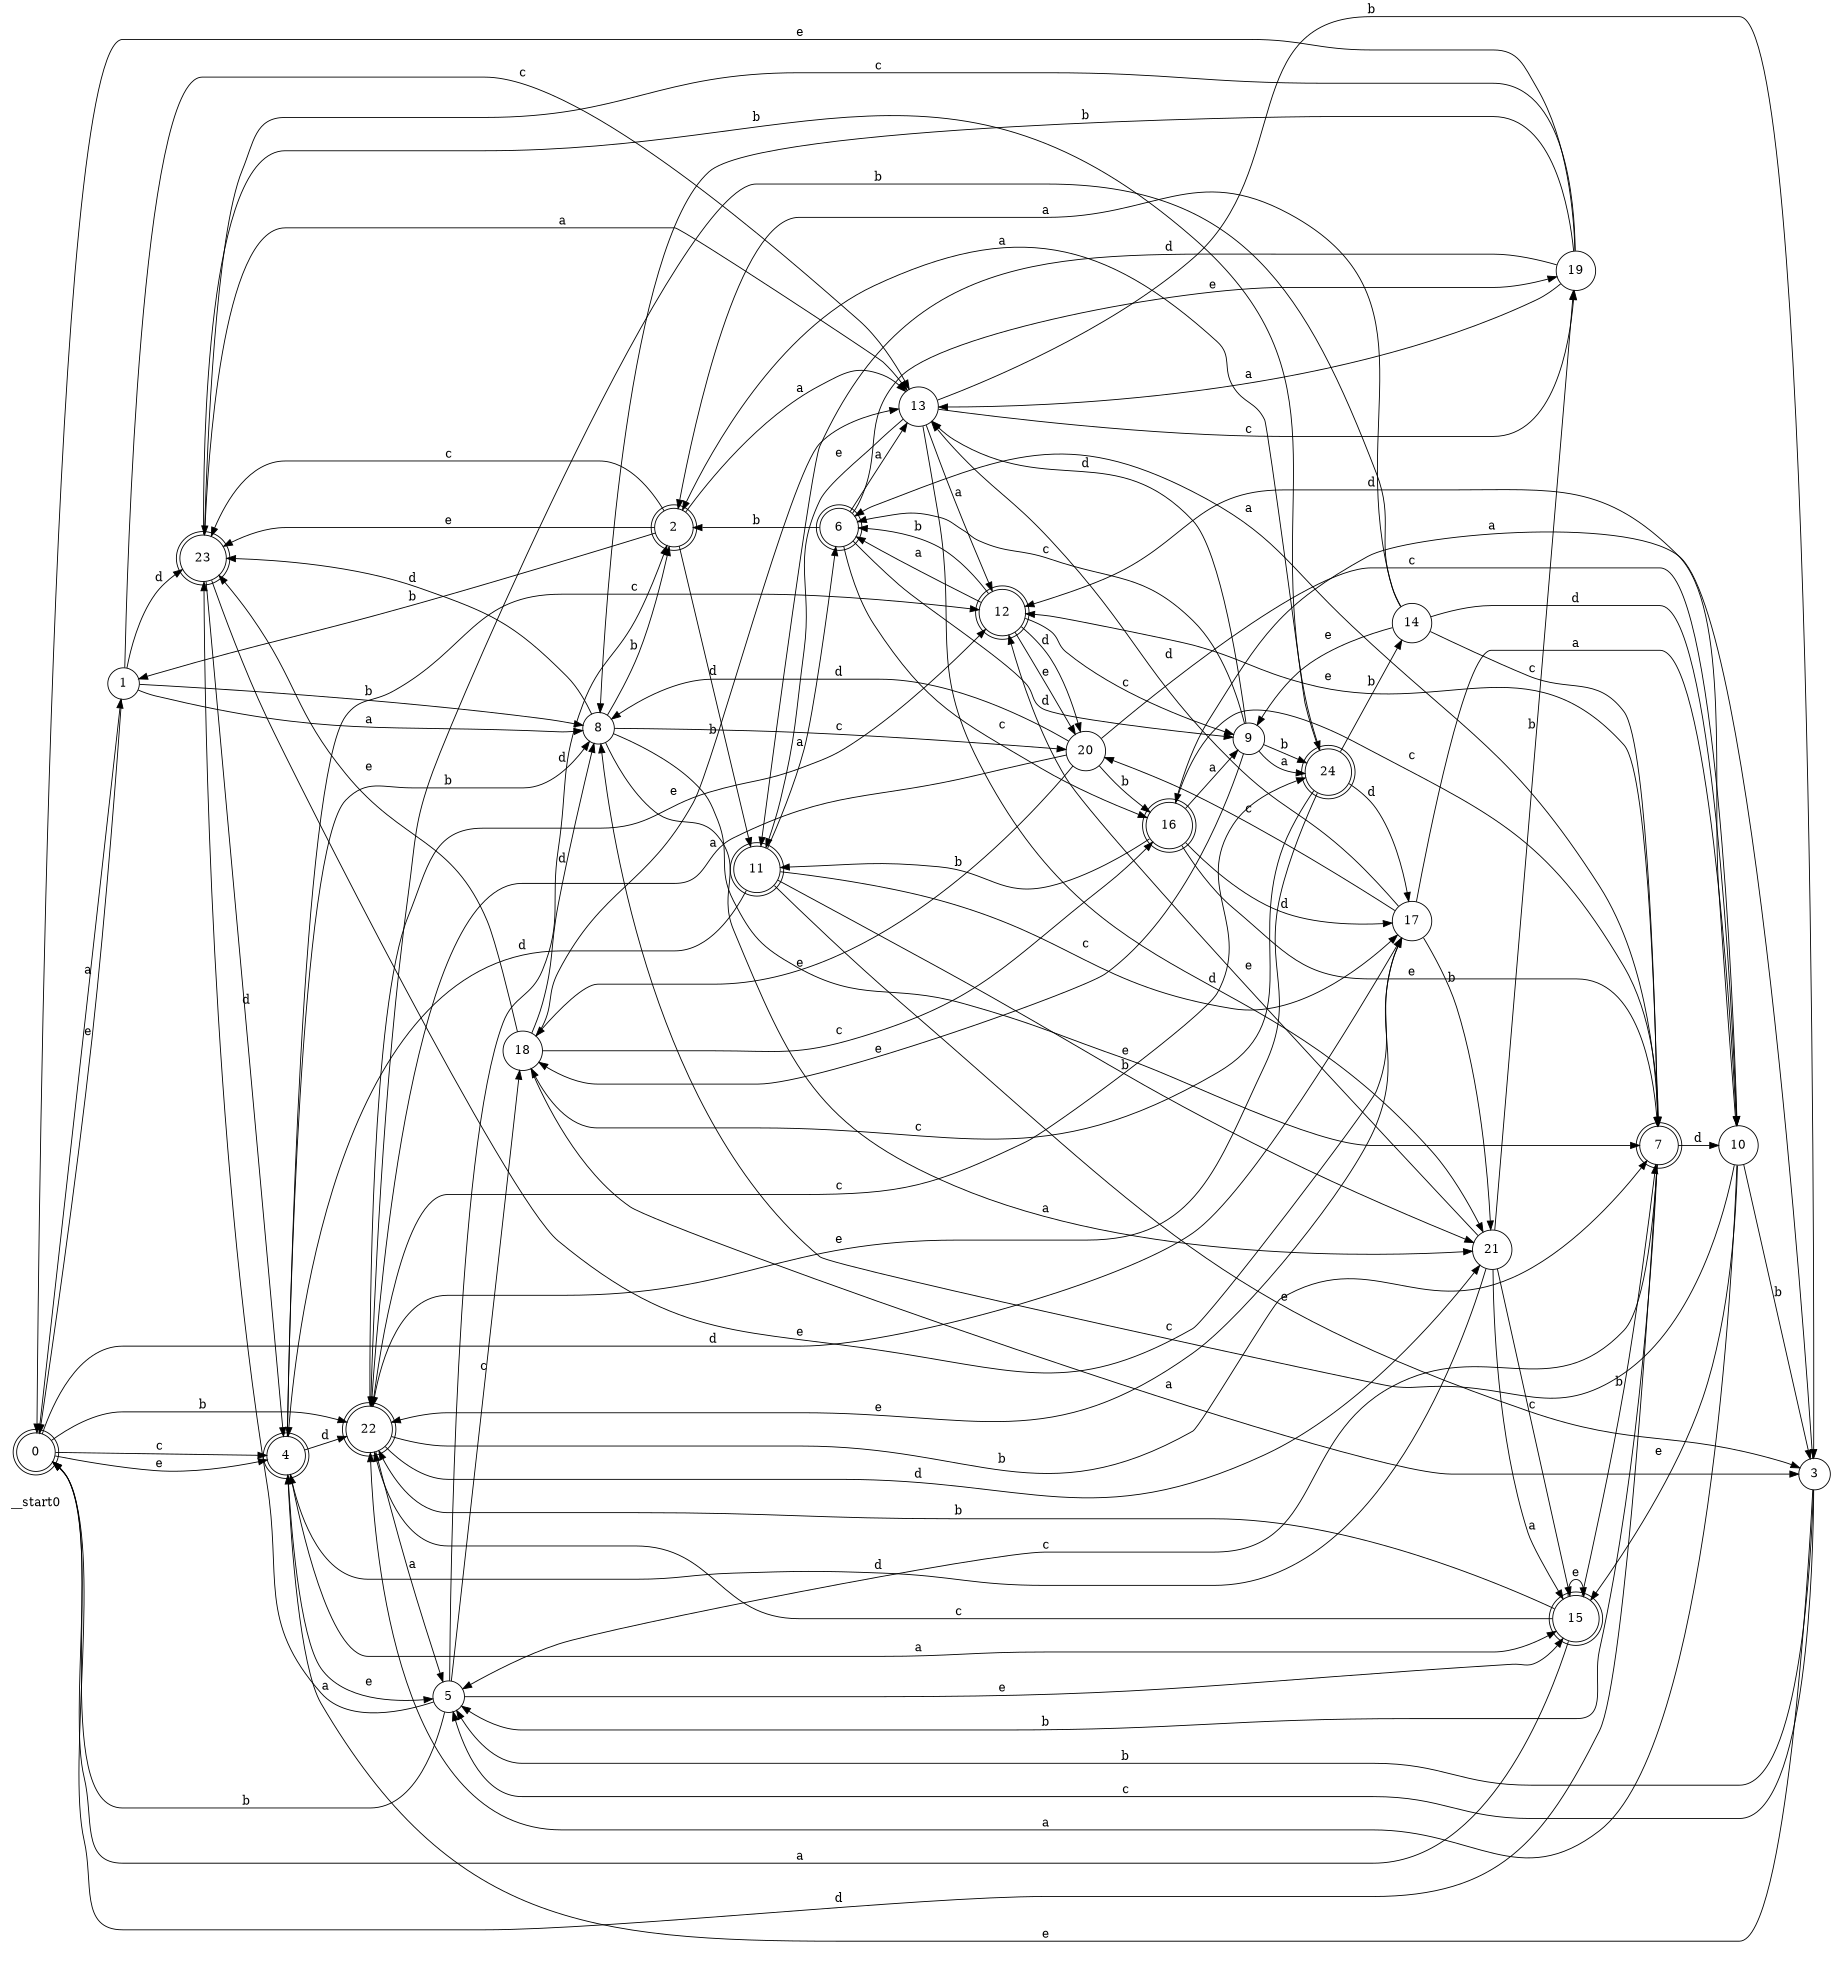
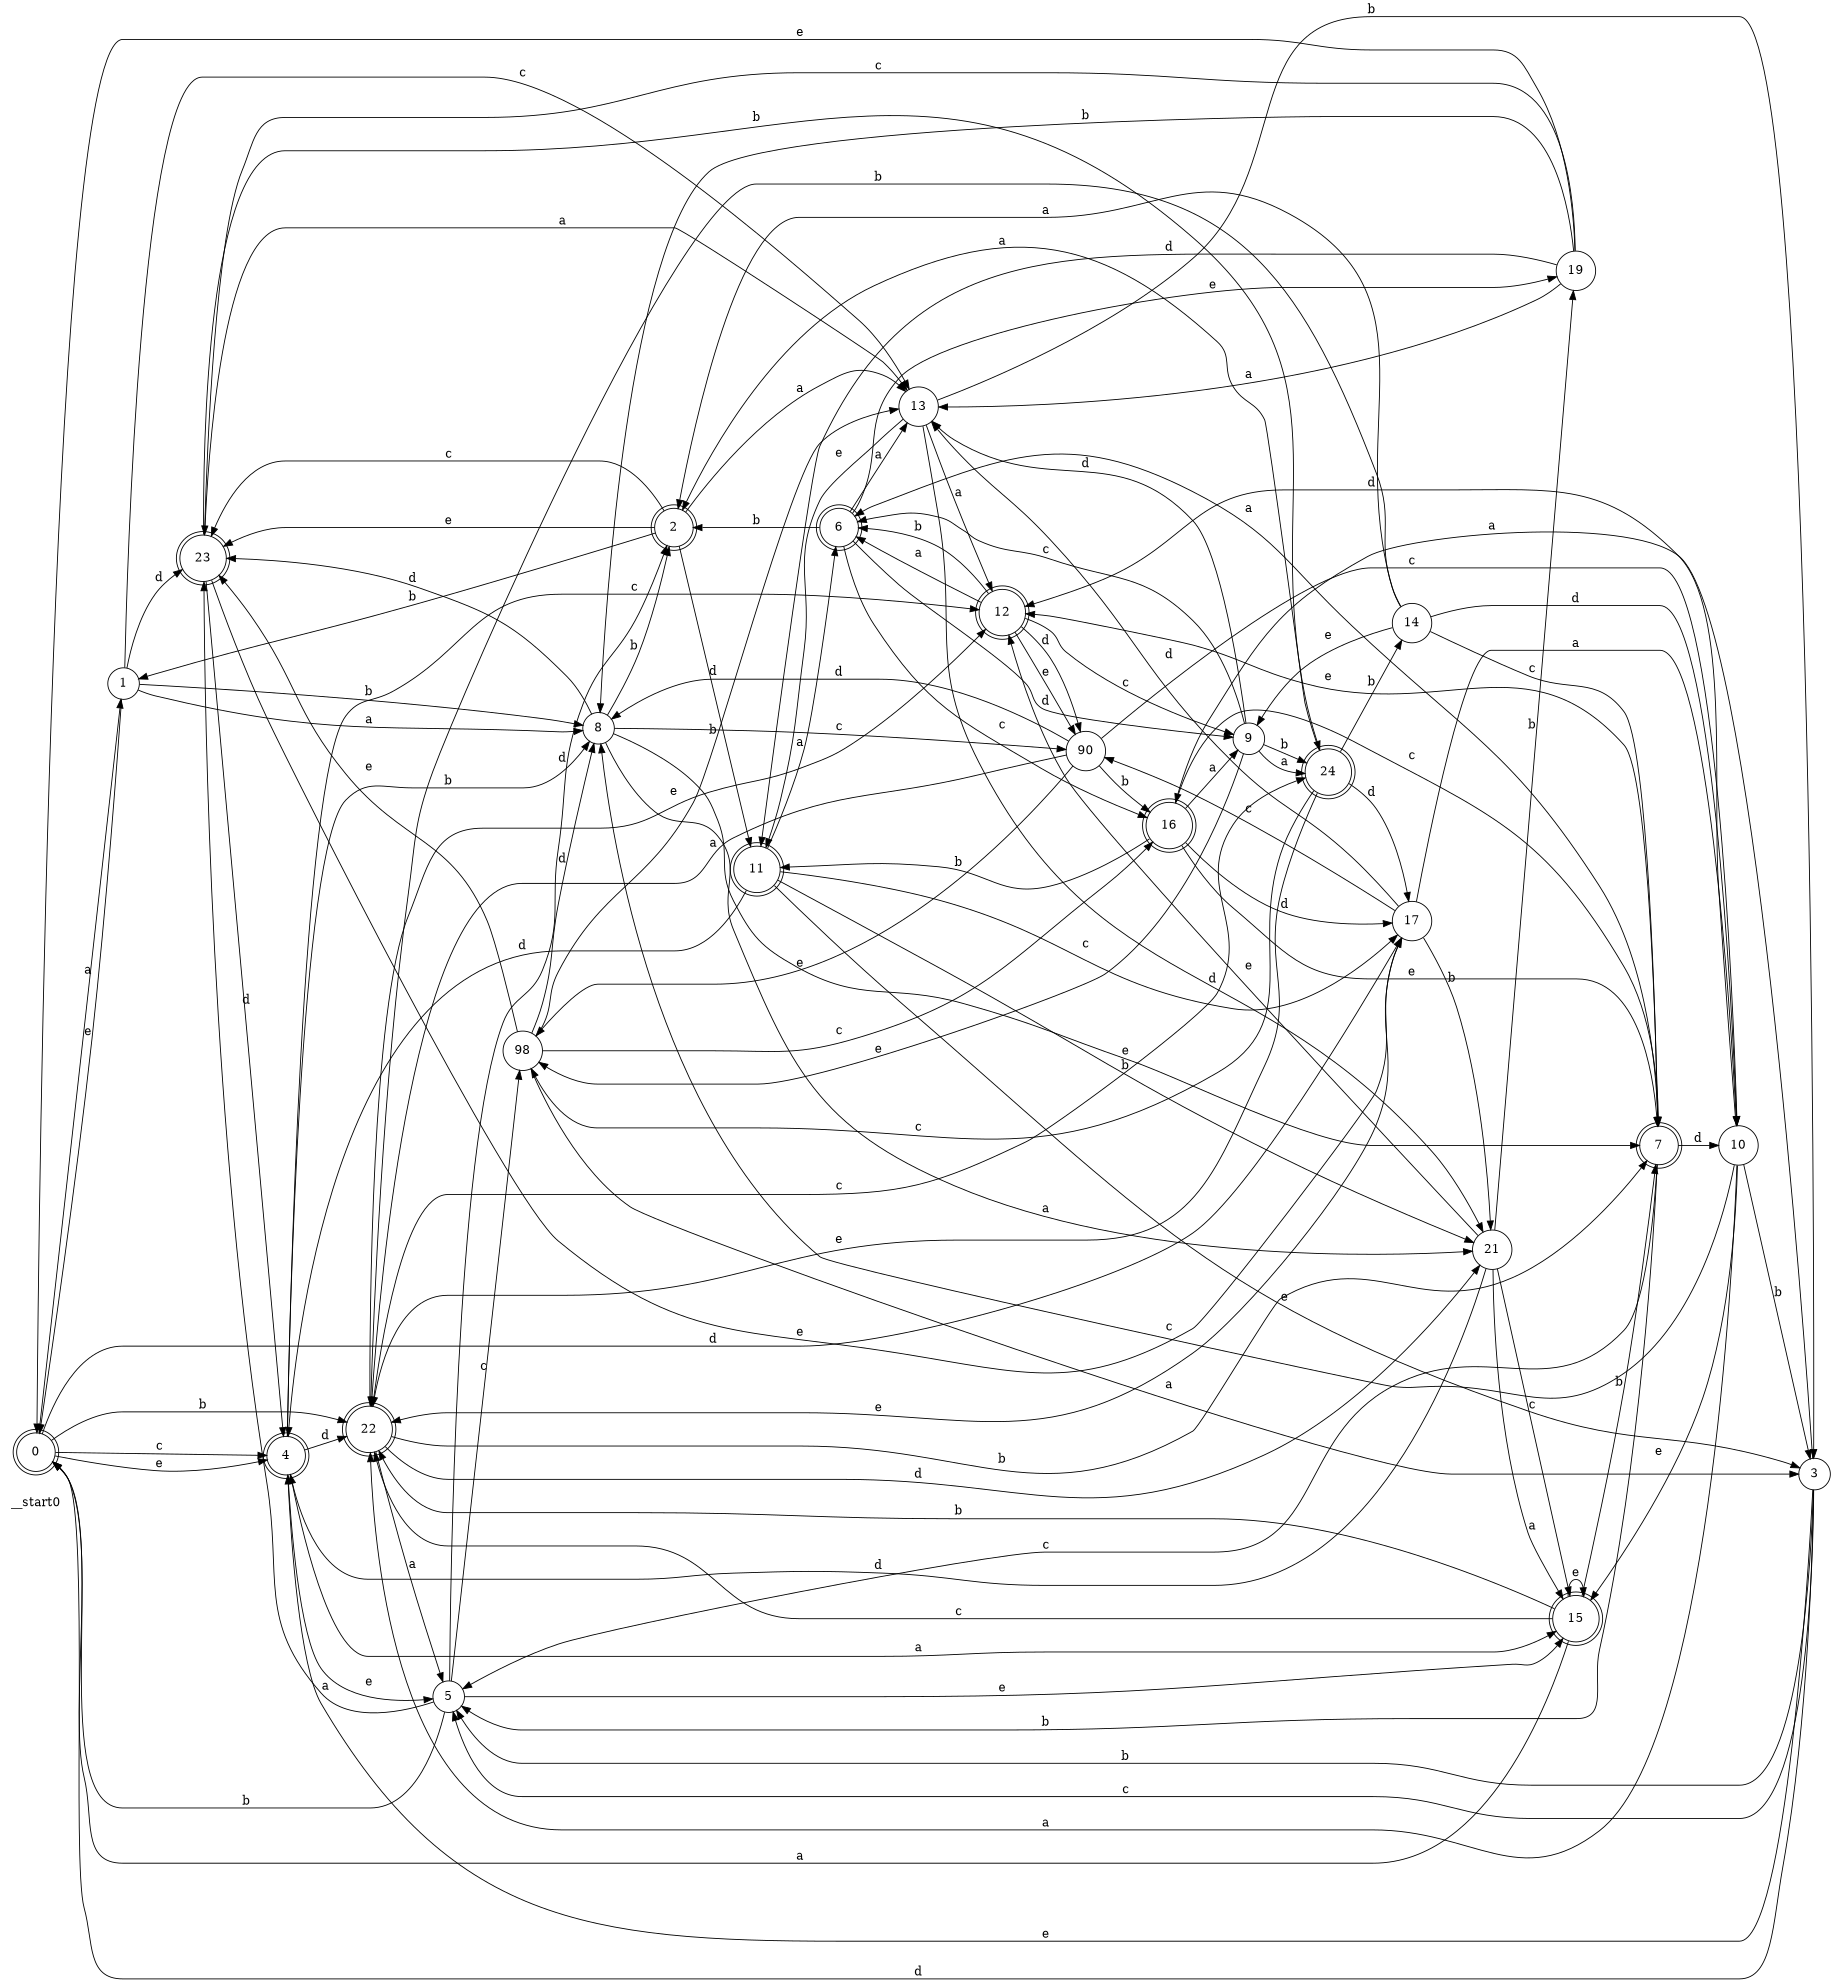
(1302, 436) -> none
(1086, 751) -> (1086, 751)
(523, 1051) -> (523, 1051)
(940, 1901) -> (918, 1979)
